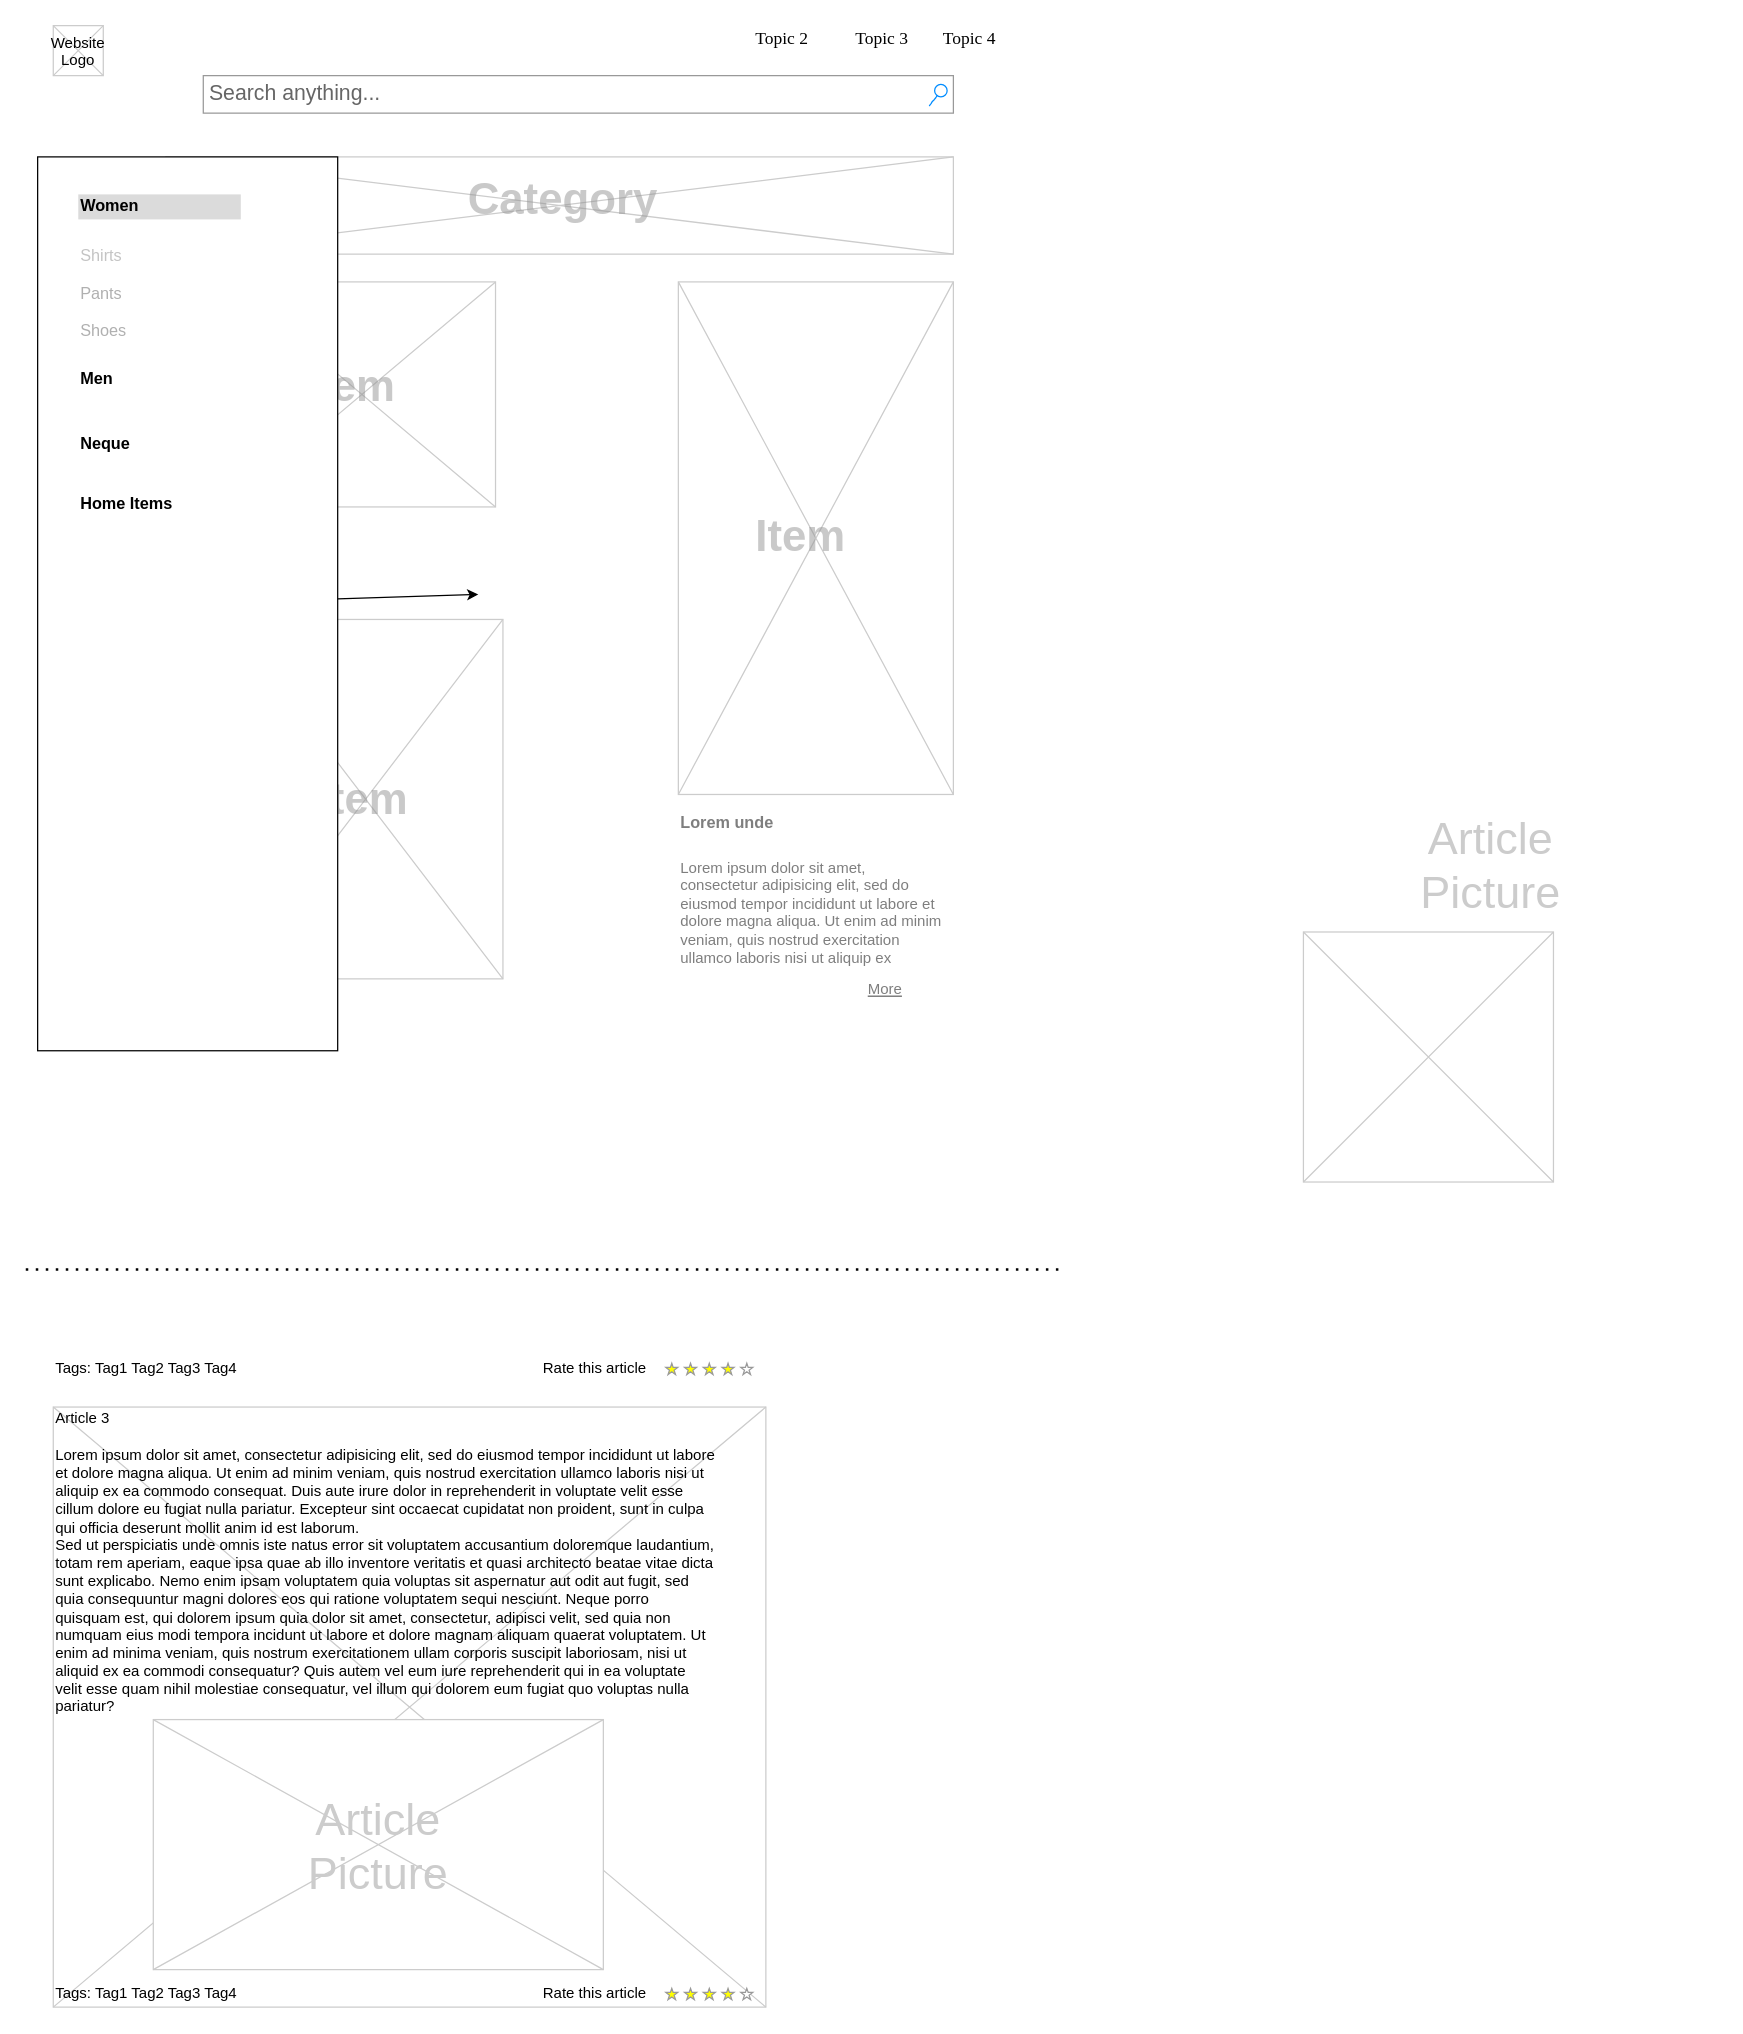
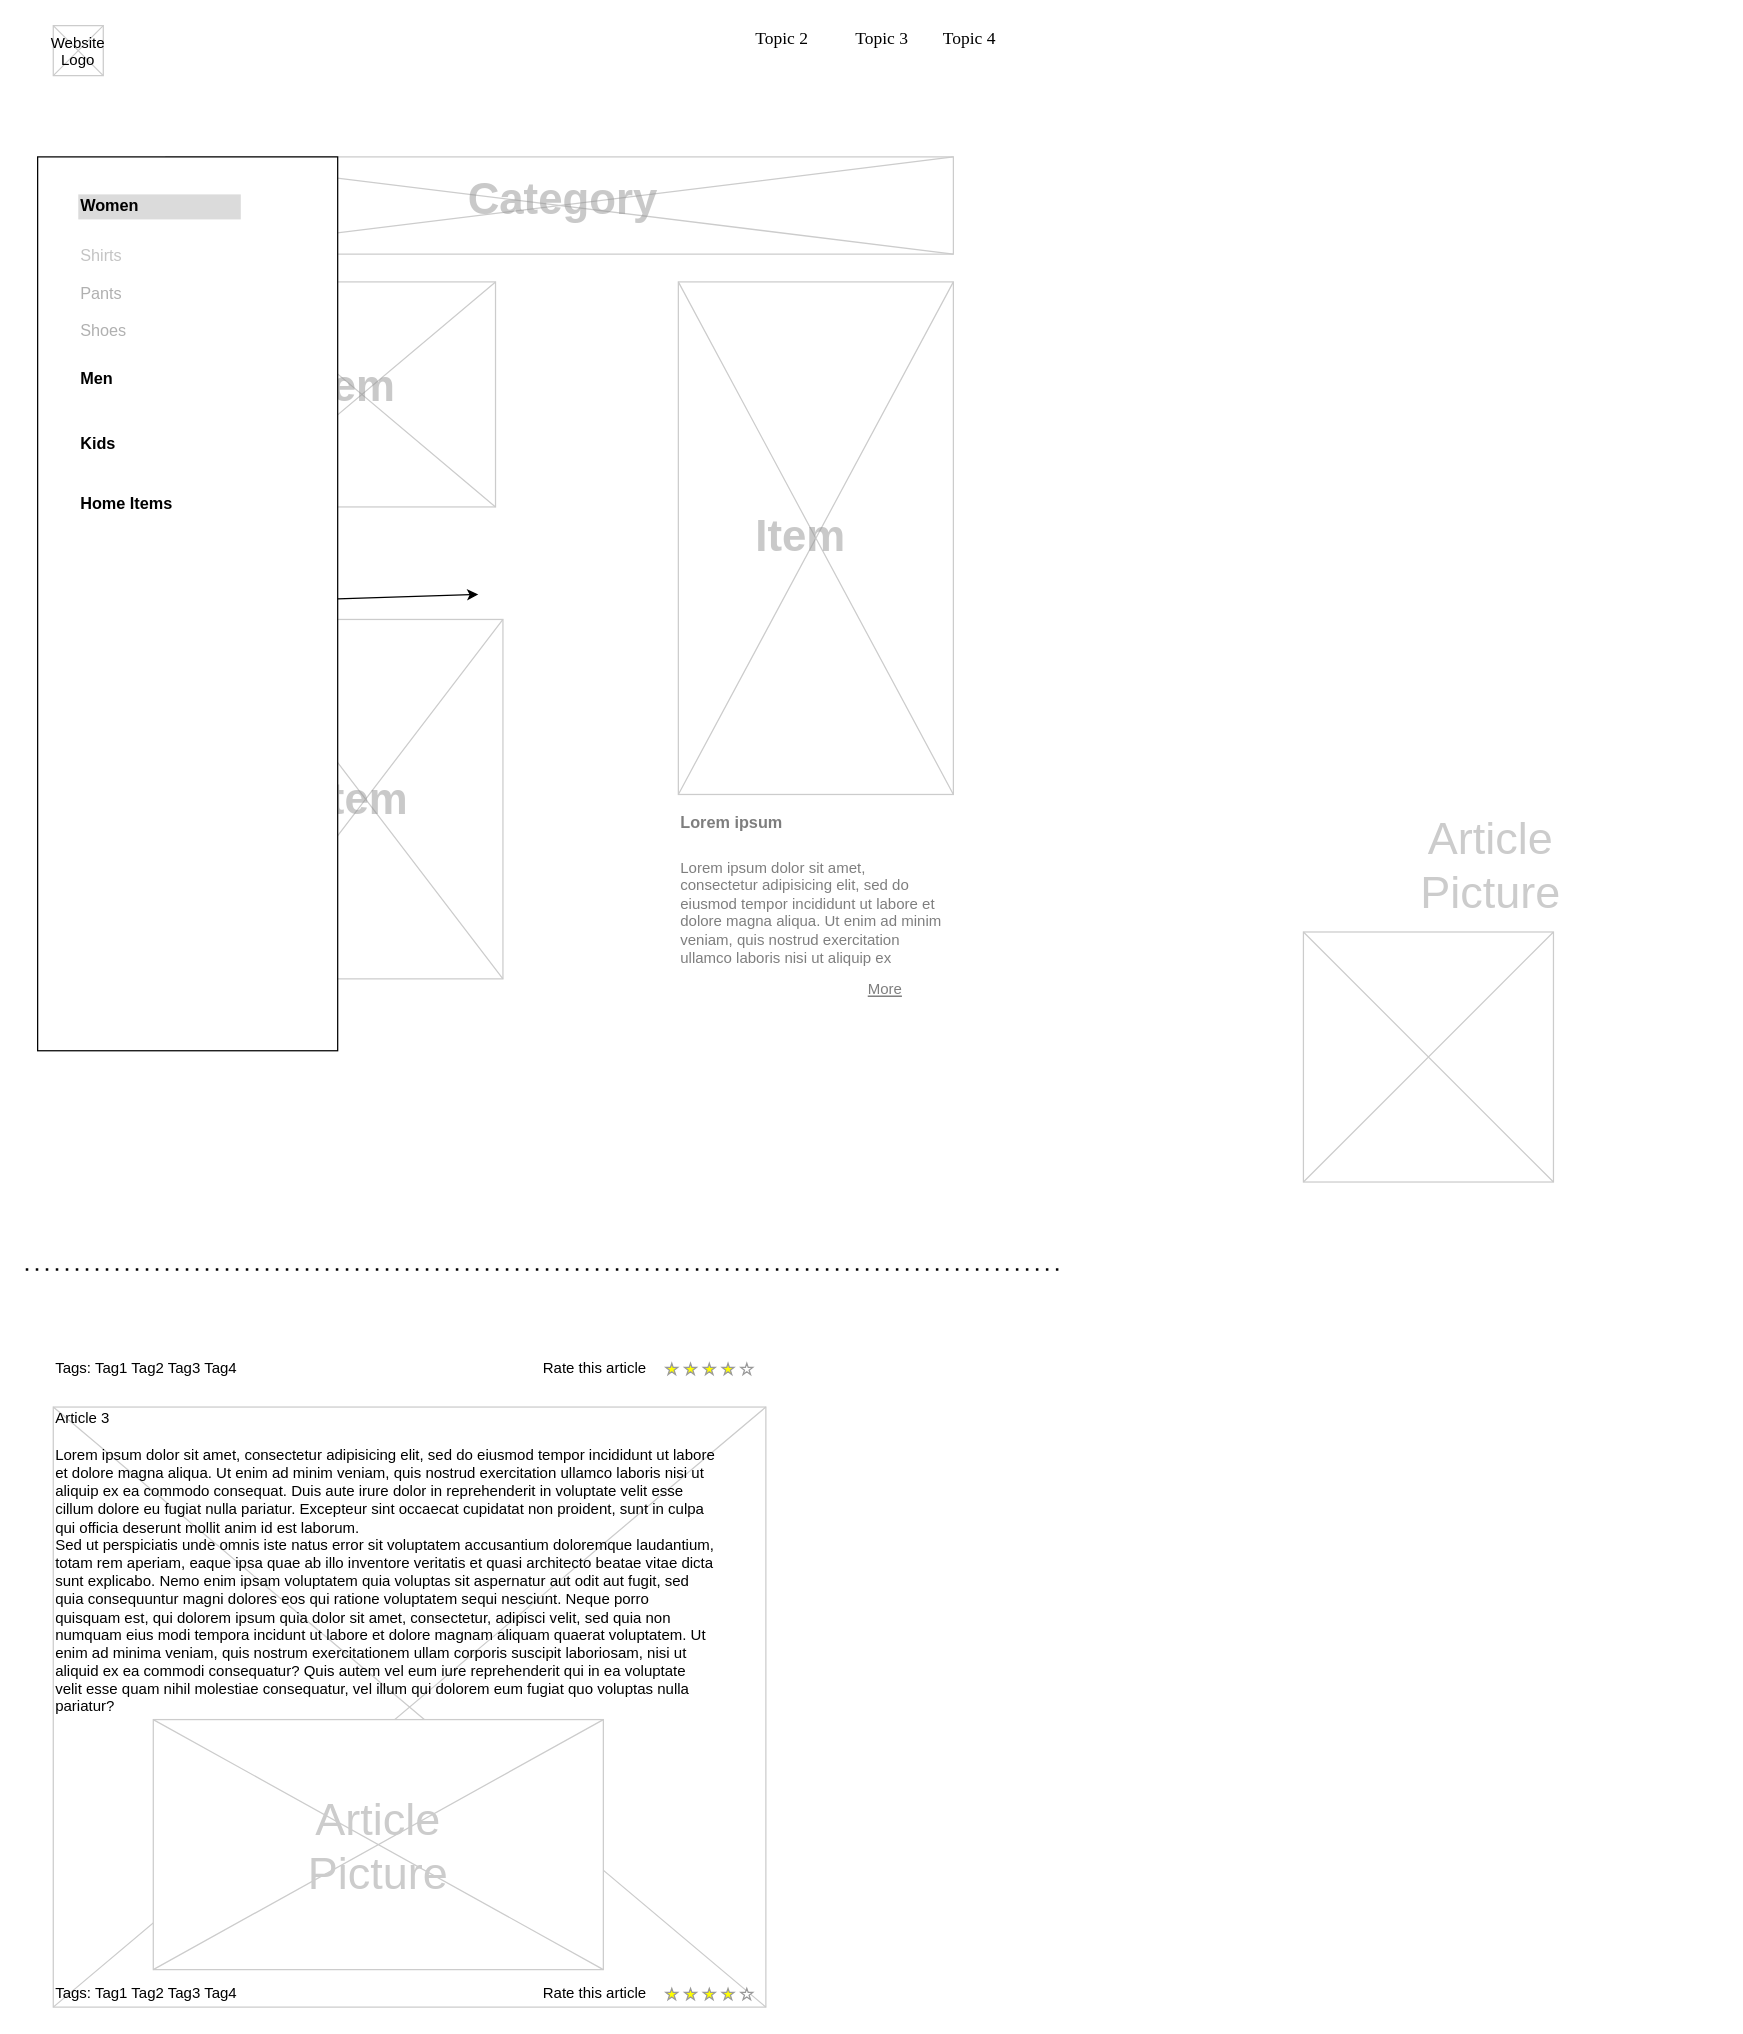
(578, 94) -> none
(103, 443) -> (96, 443)
(724, 823) -> (726, 823)
